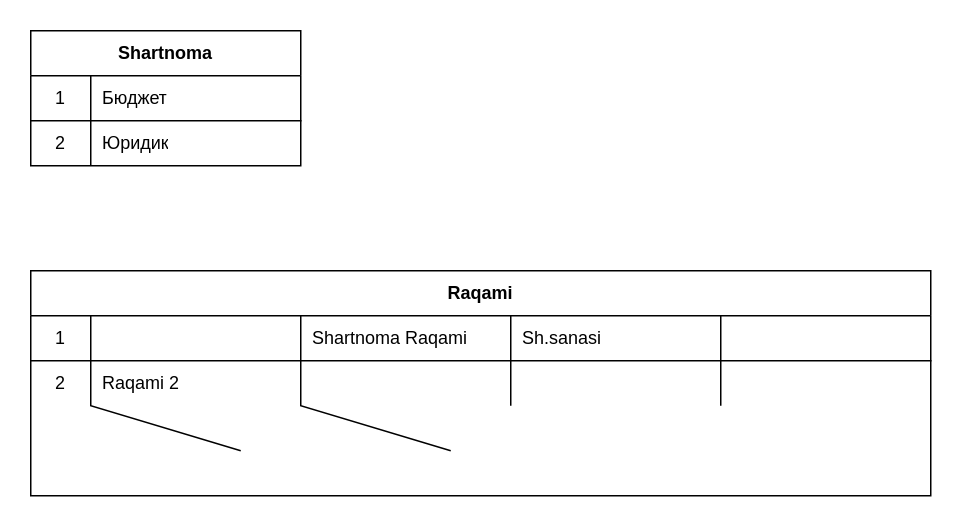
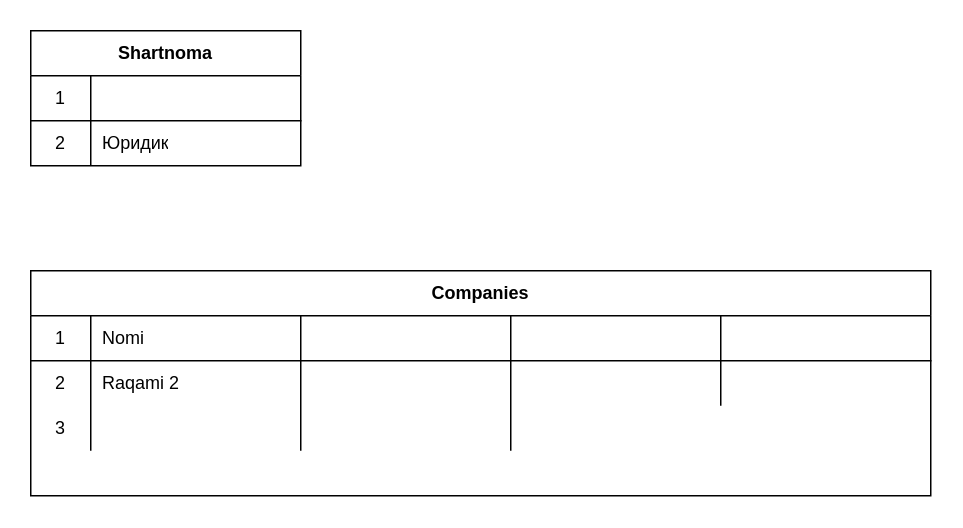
(196, 98) -> none
(481, 293) -> (481, 293)
none -> (196, 338)
(406, 338) -> none
(616, 338) -> none
none -> (61, 428)
